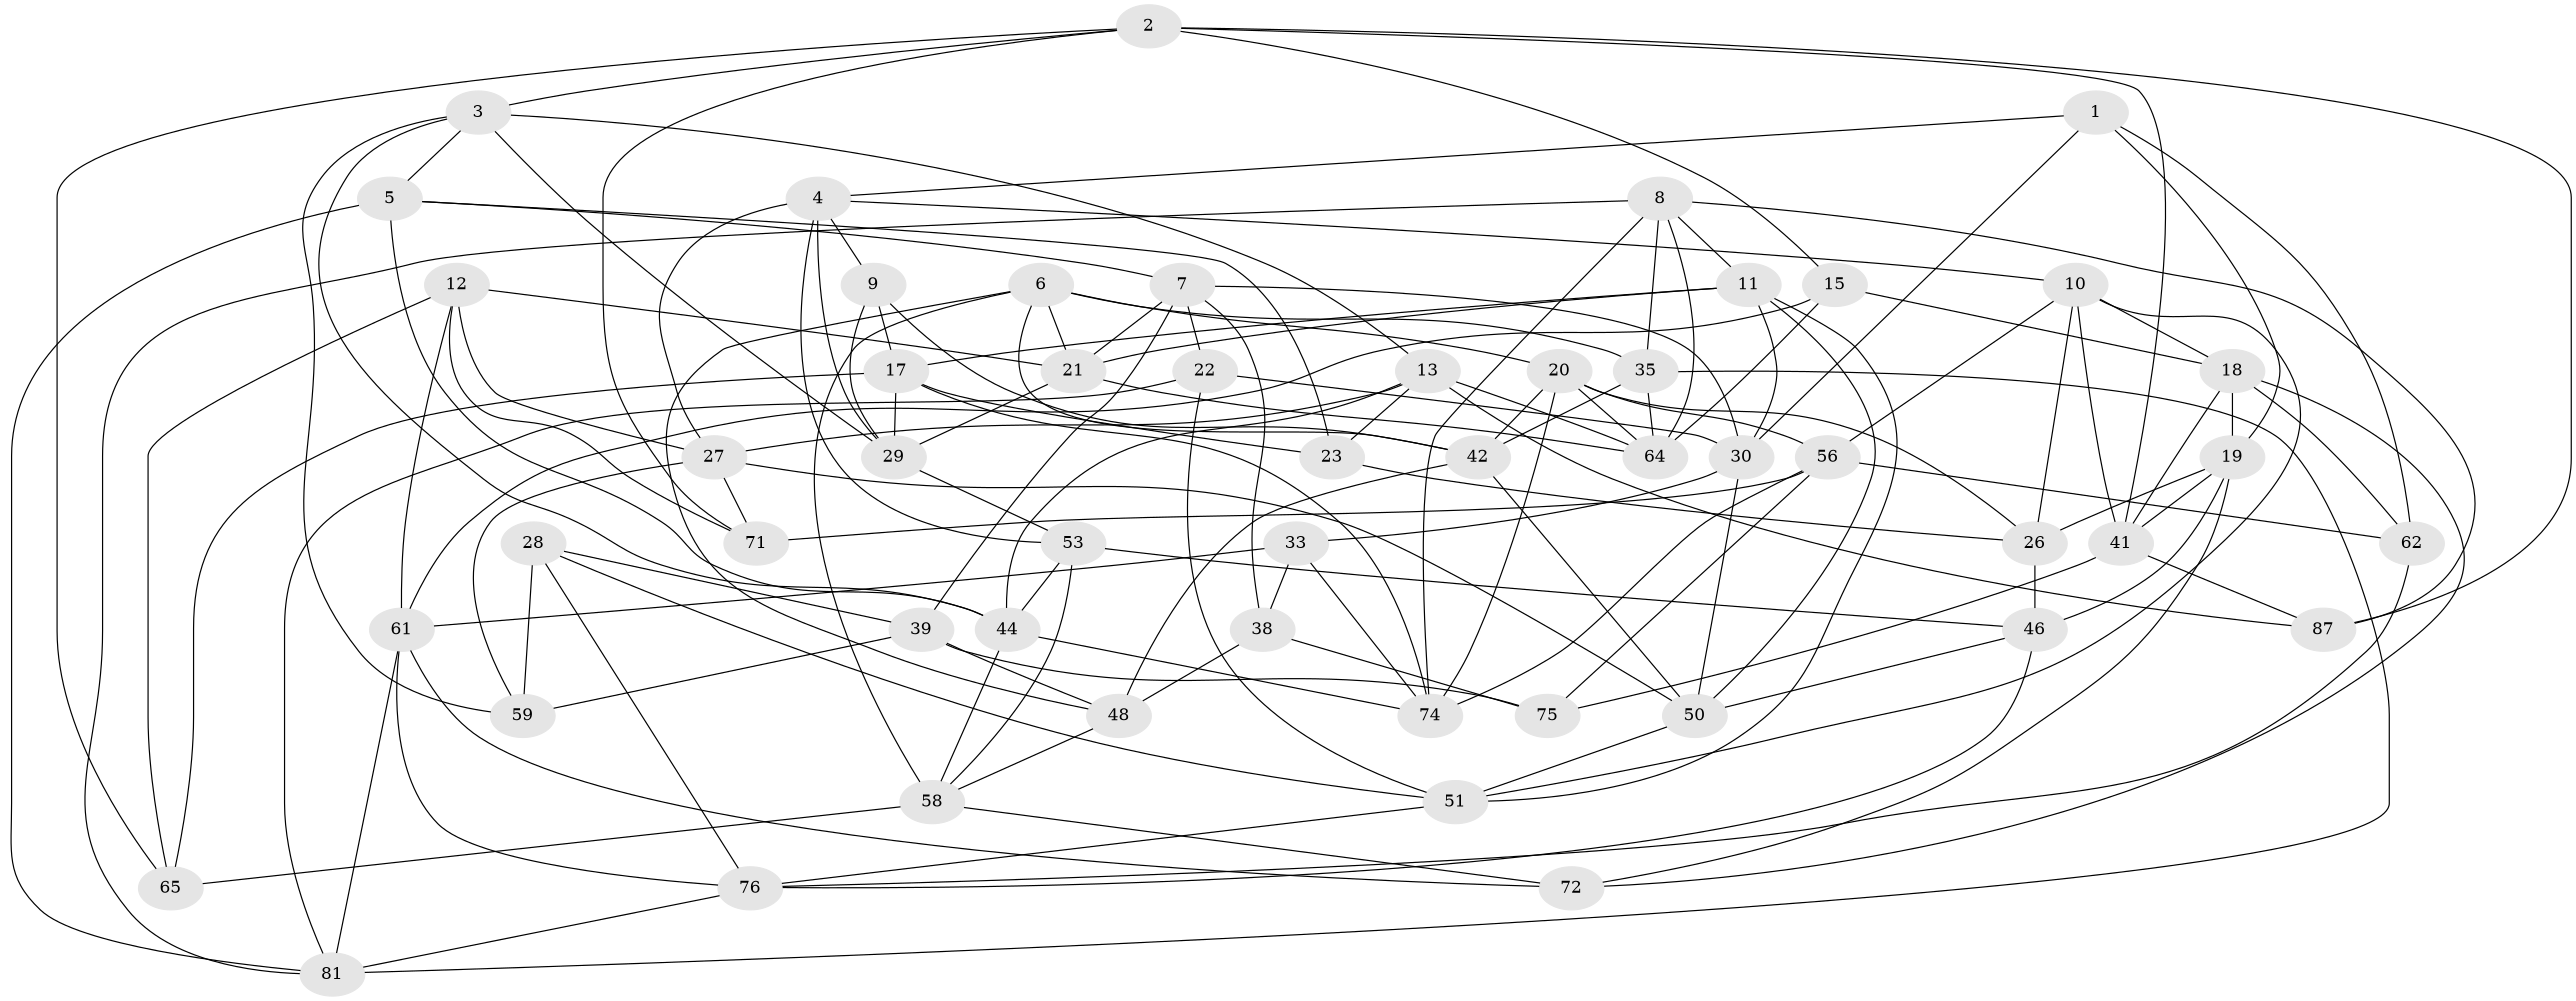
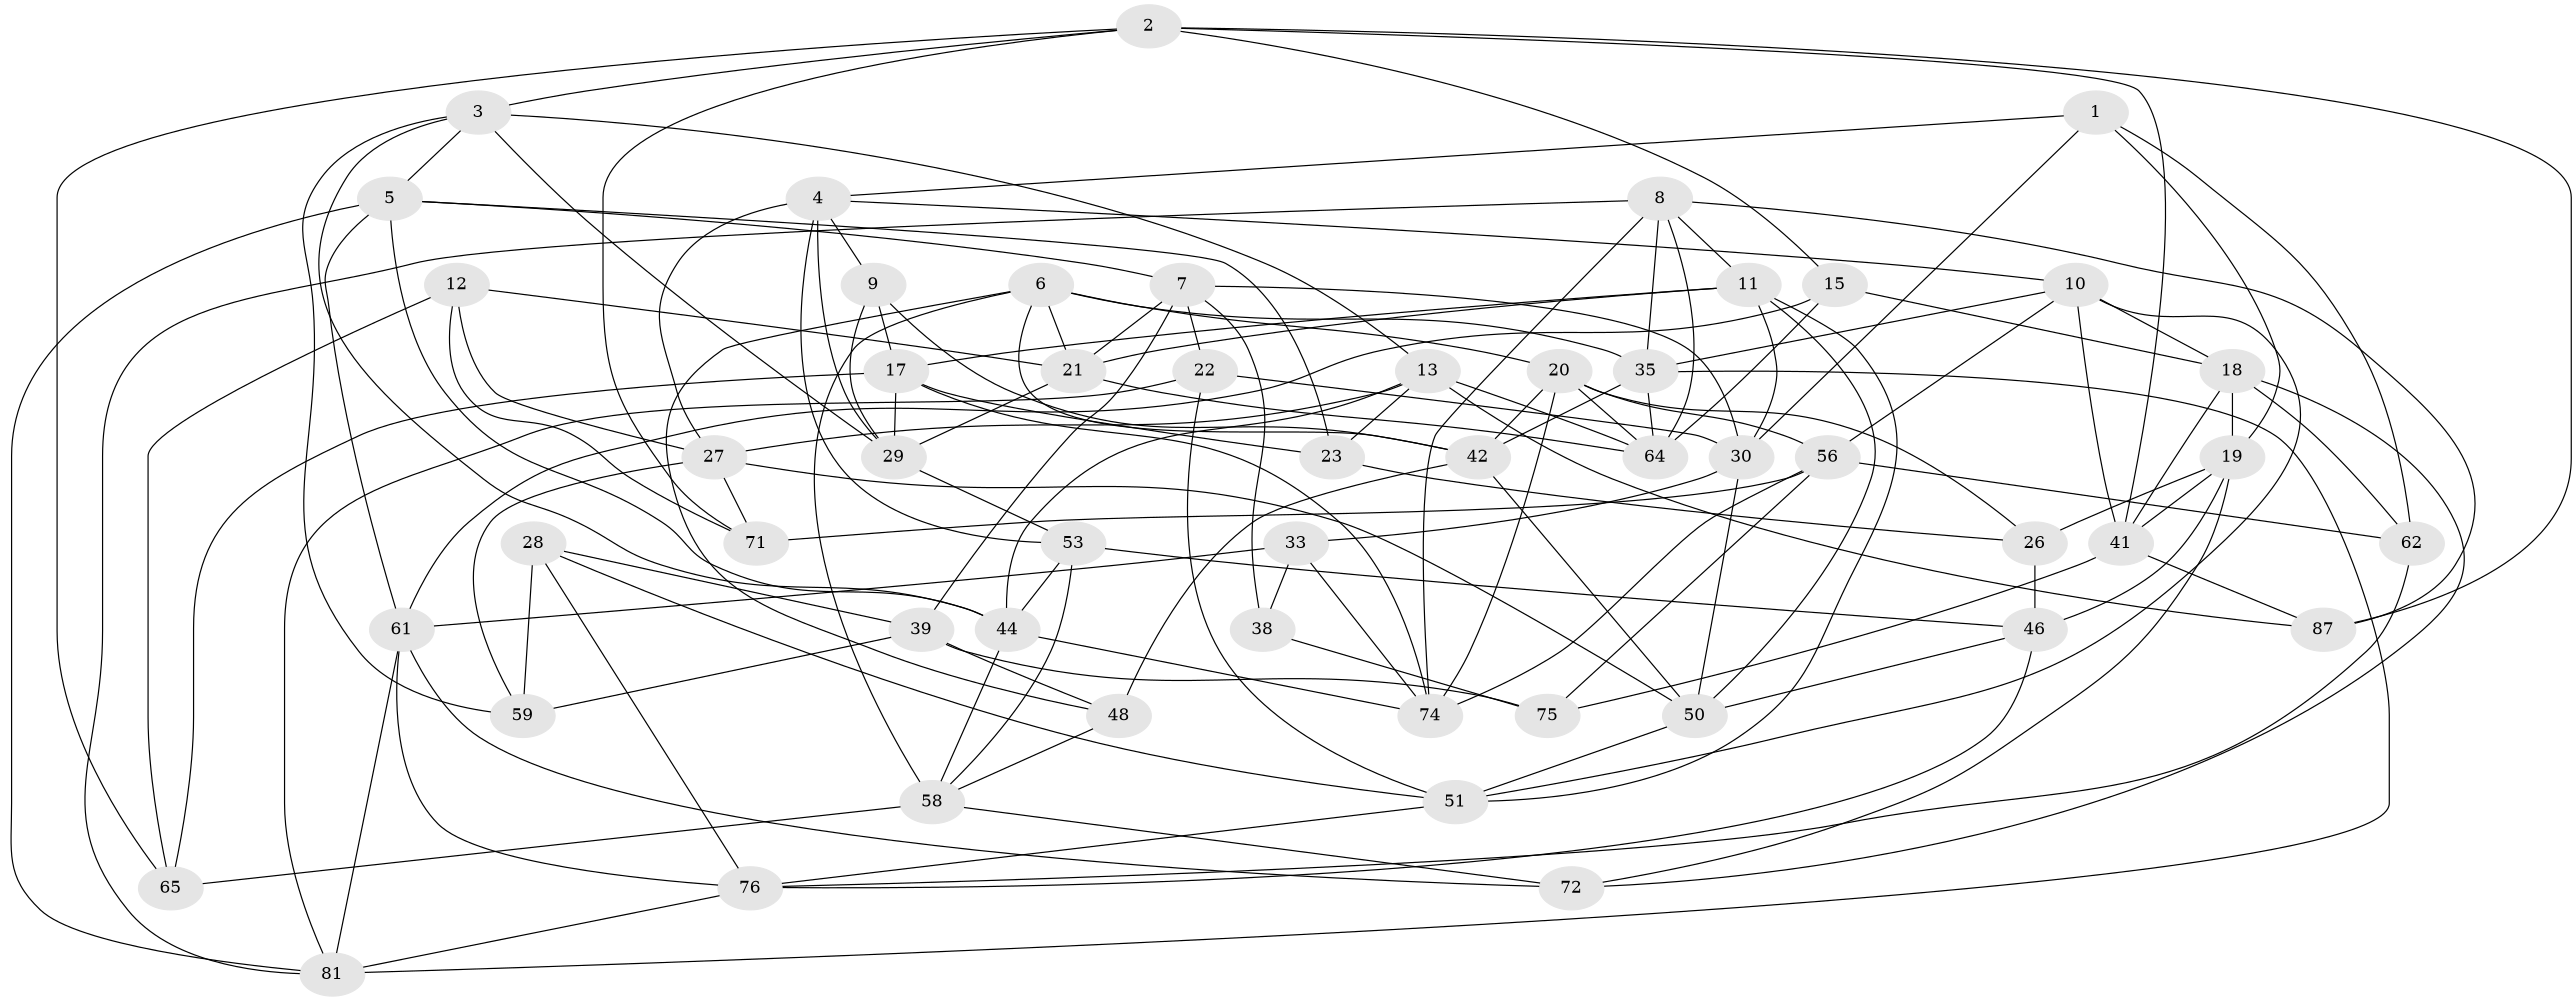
(2055, 414) -> (1861, 328)
(416, 456) -> (345, 406)
(1208, 663) -> none
